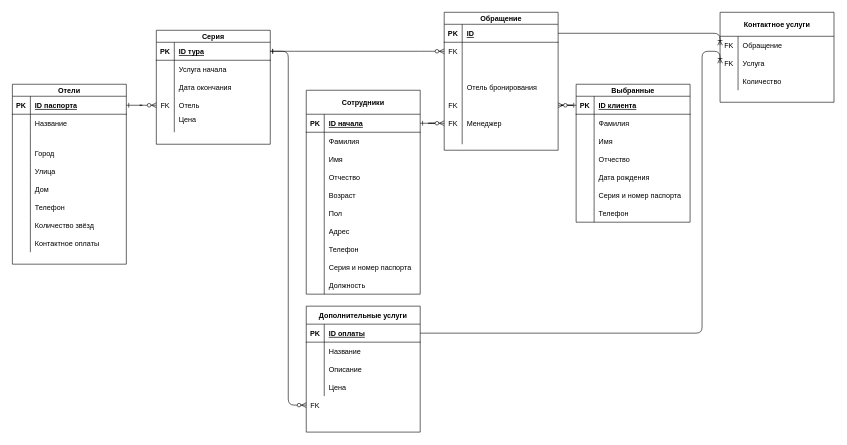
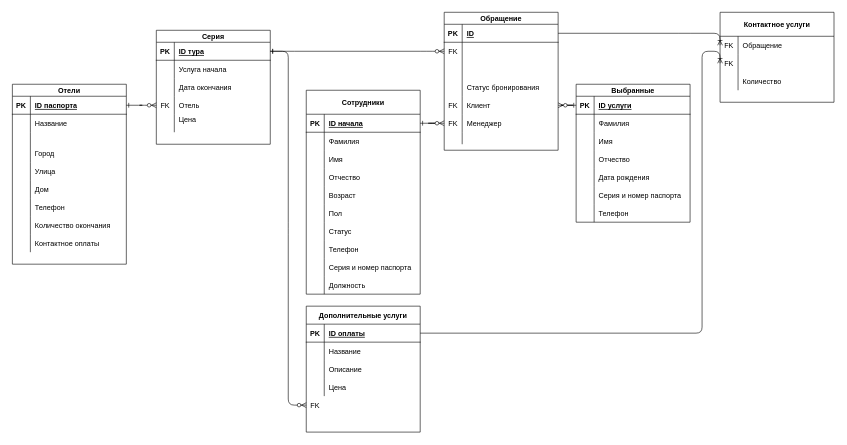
(786, 63) -> none
(502, 88) -> (504, 88)
none -> (510, 105)
(618, 106) -> (616, 106)
(66, 226) -> (74, 226)
(339, 232) -> (341, 232)
